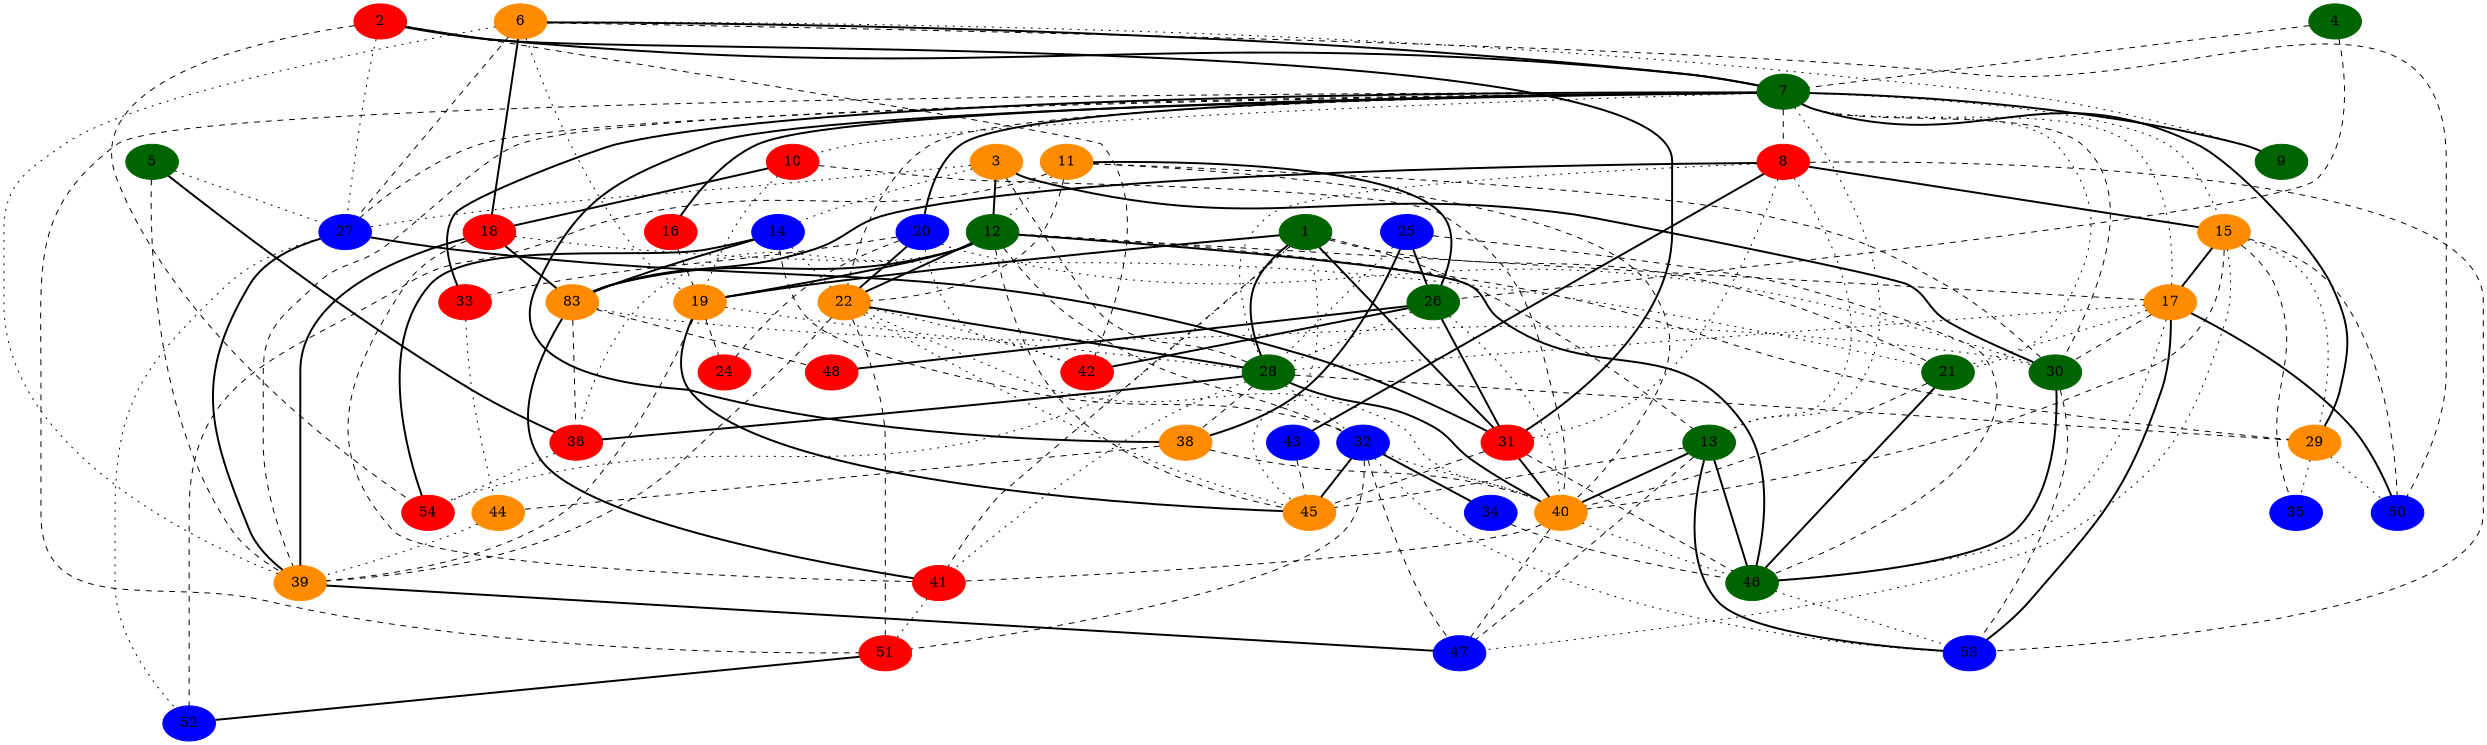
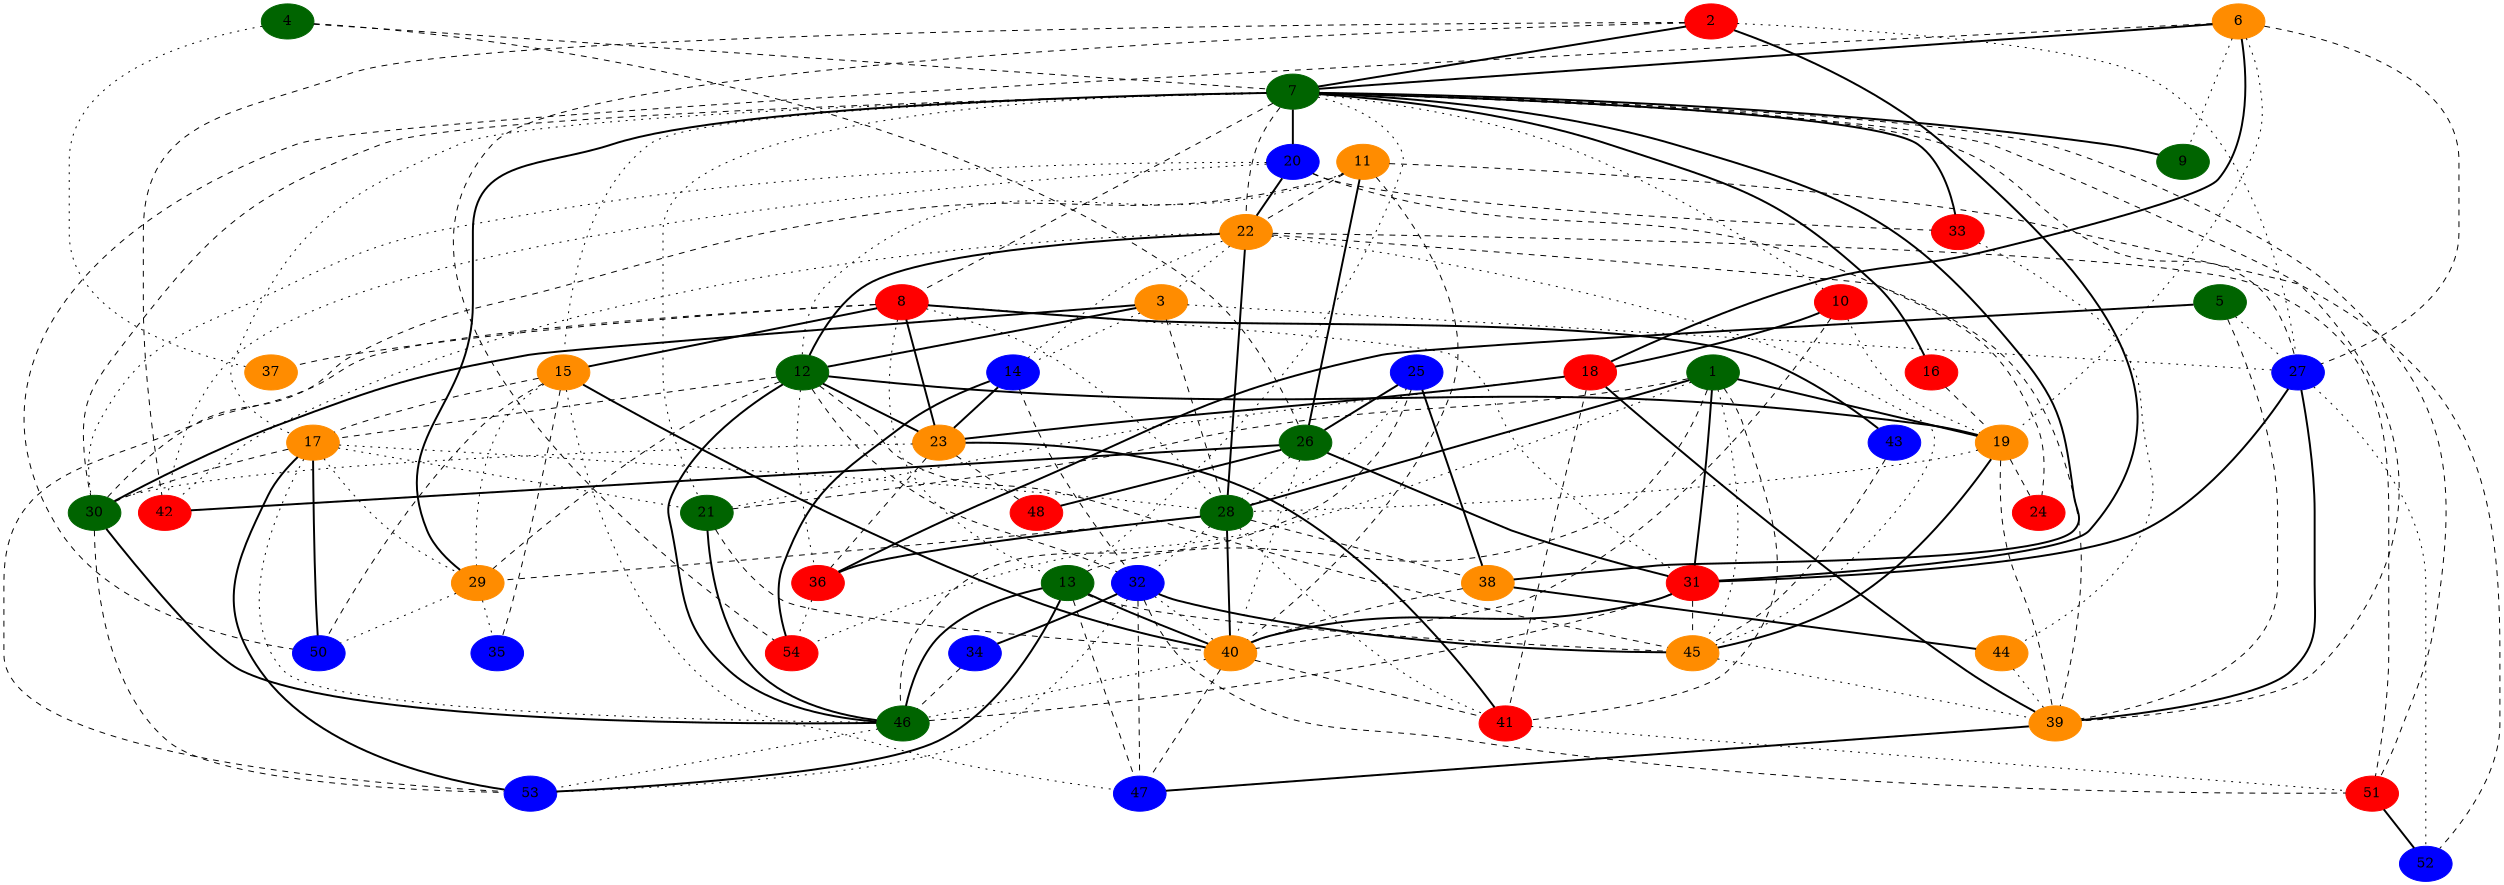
(12, 191) -> (1874, 688)
(2197, 267) -> (435, 402)
(572, 302) -> (939, 443)
none -> (271, 372)
(1263, 394) -> (1204, 267)
(1945, 440) -> (885, 539)
(842, 478) -> (1733, 617)
none -> (383, 524)
